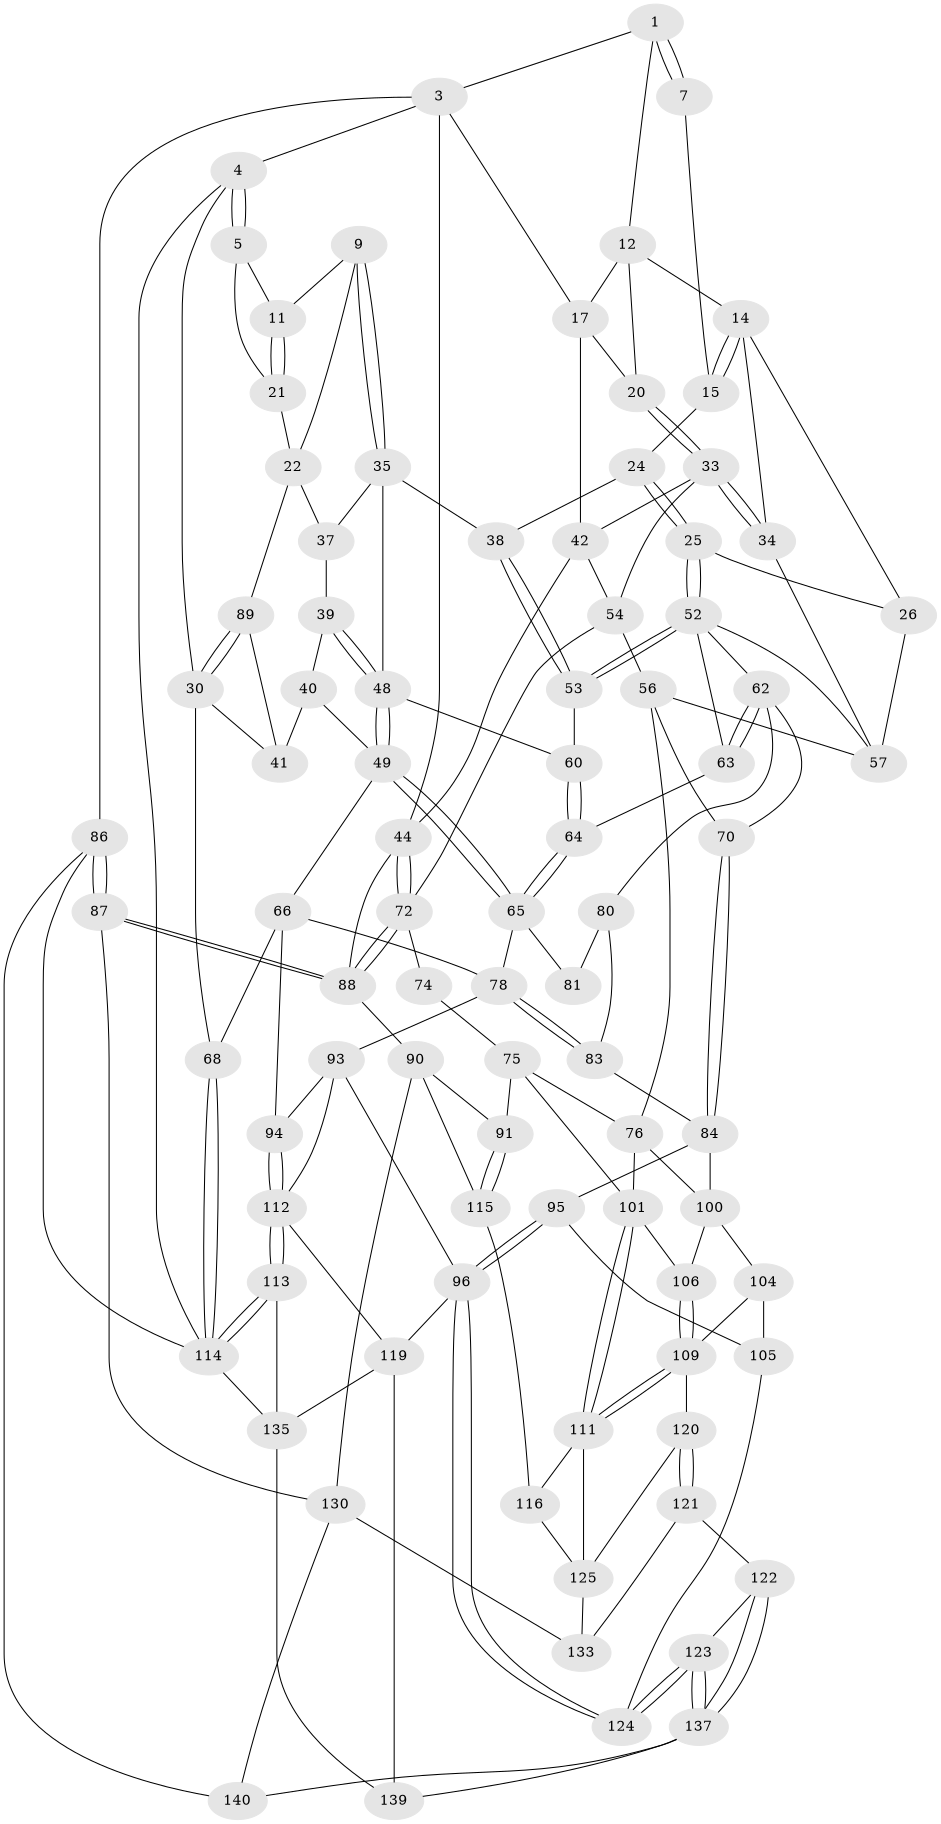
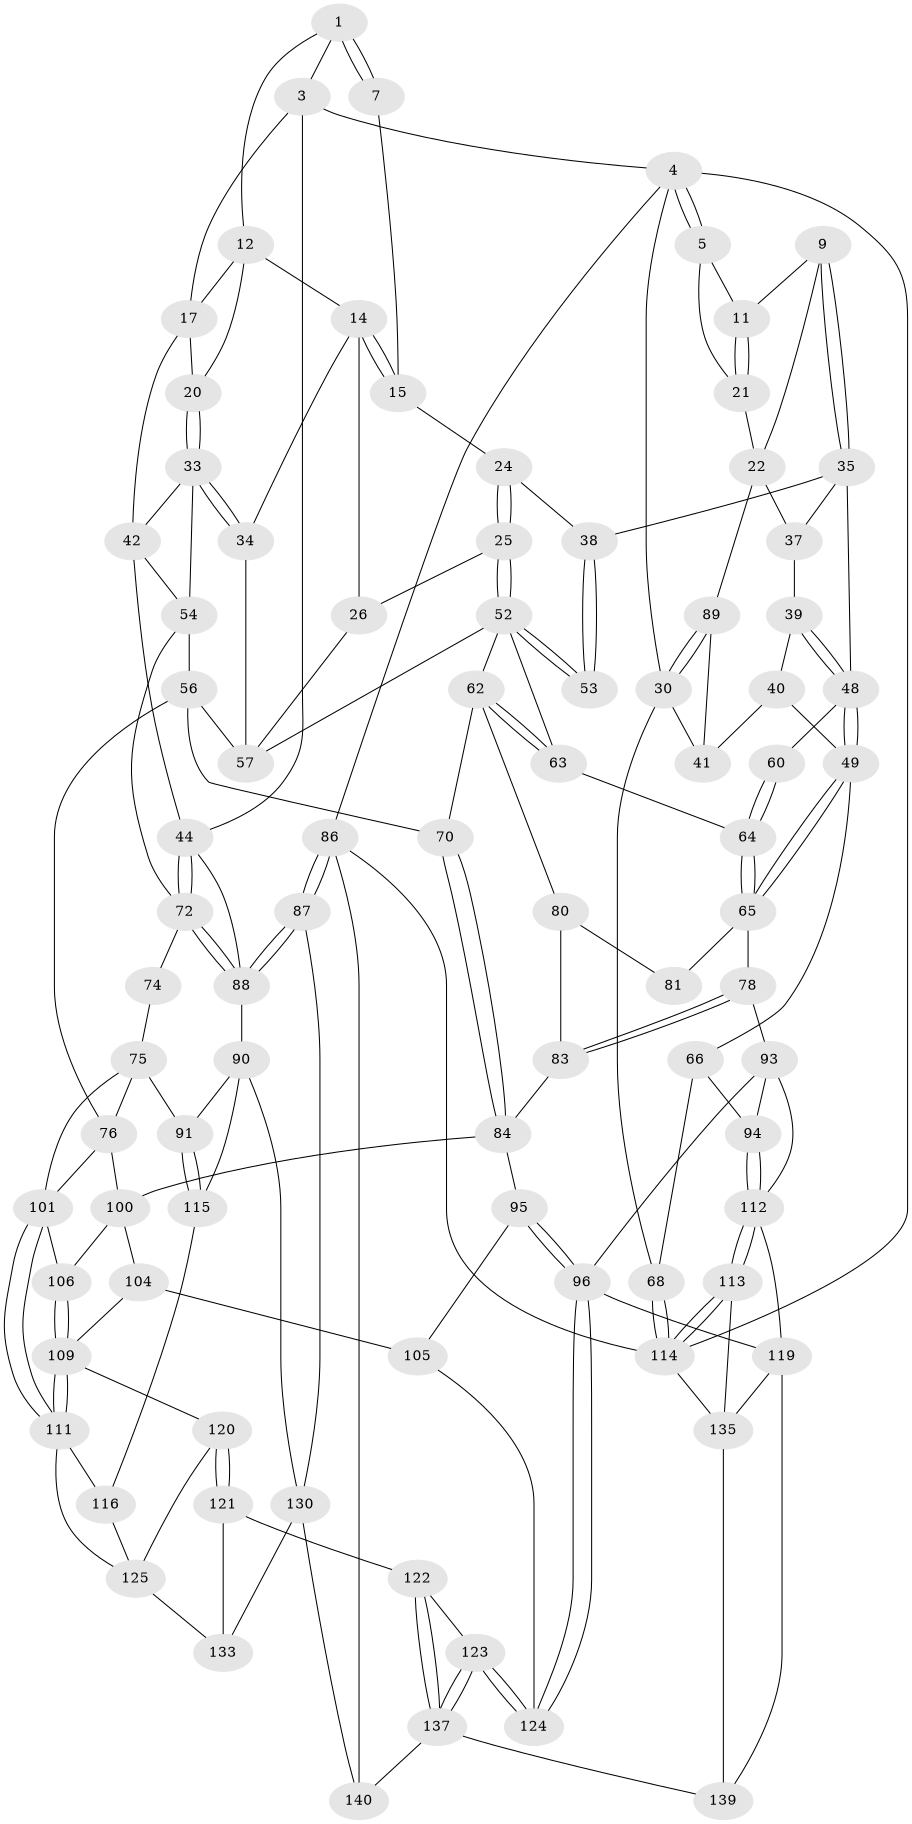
(100, 343) -> (454, 480)
(574, 727) -> none
(398, 946) -> none
